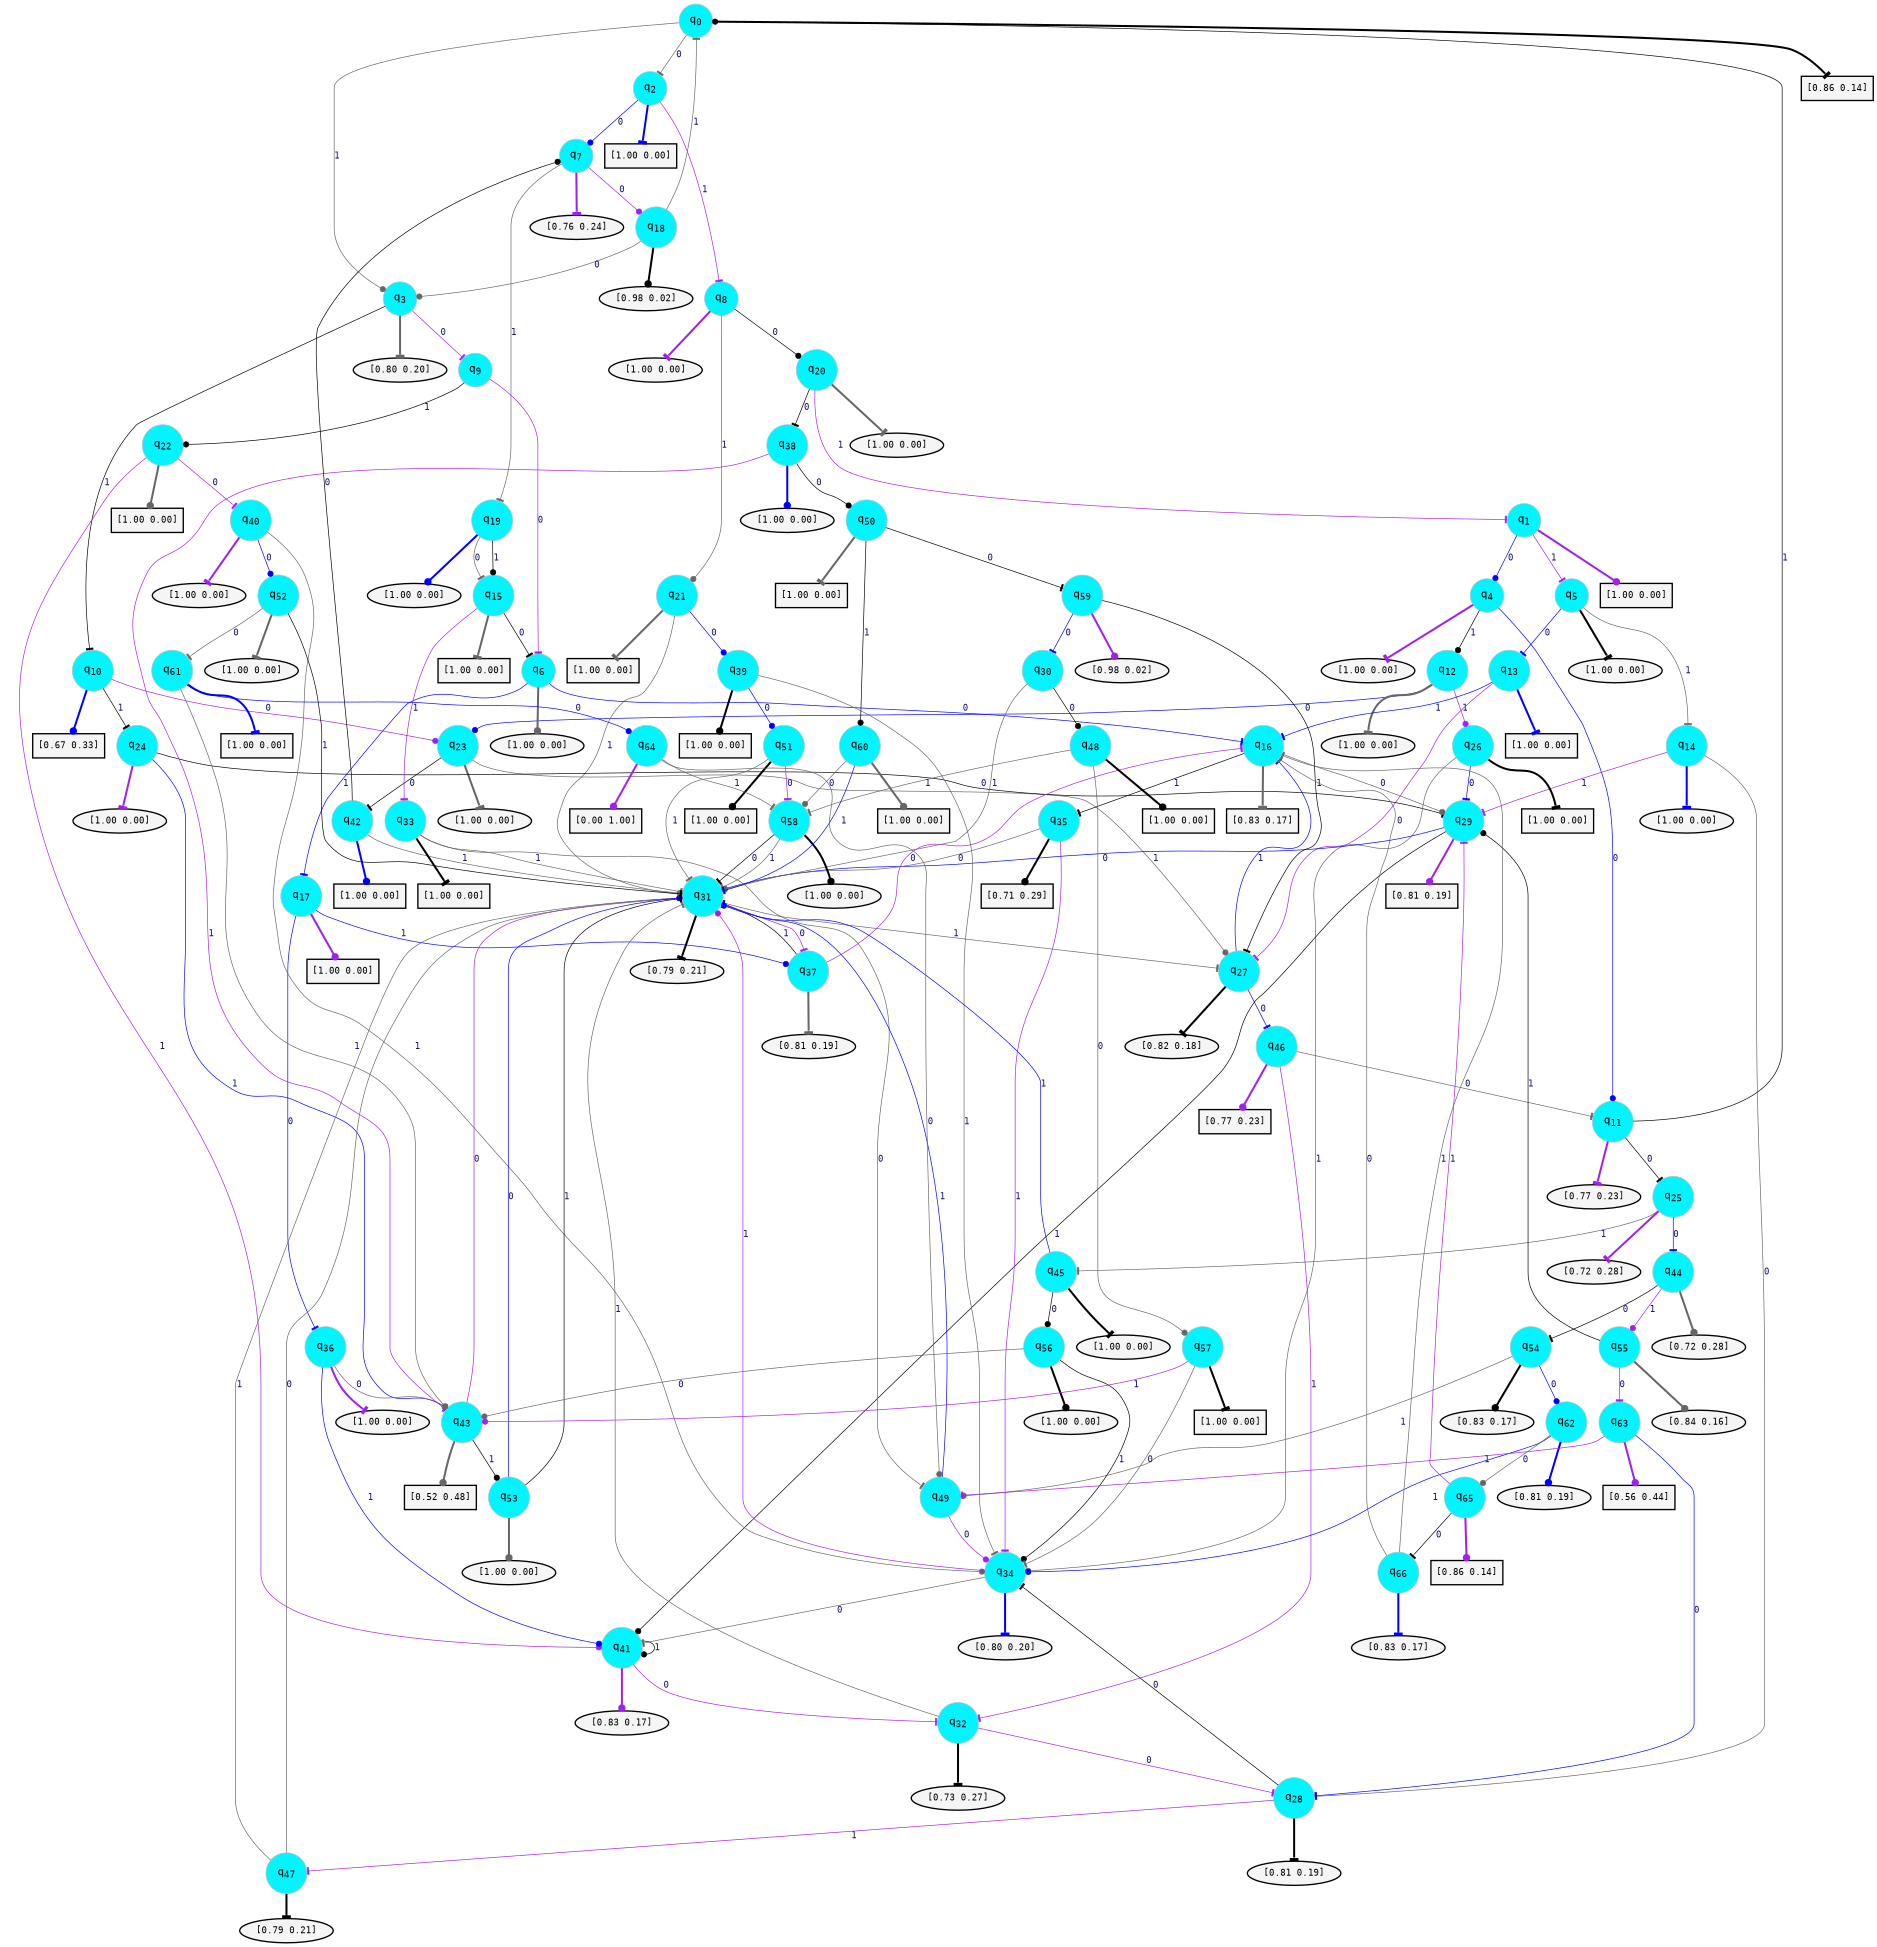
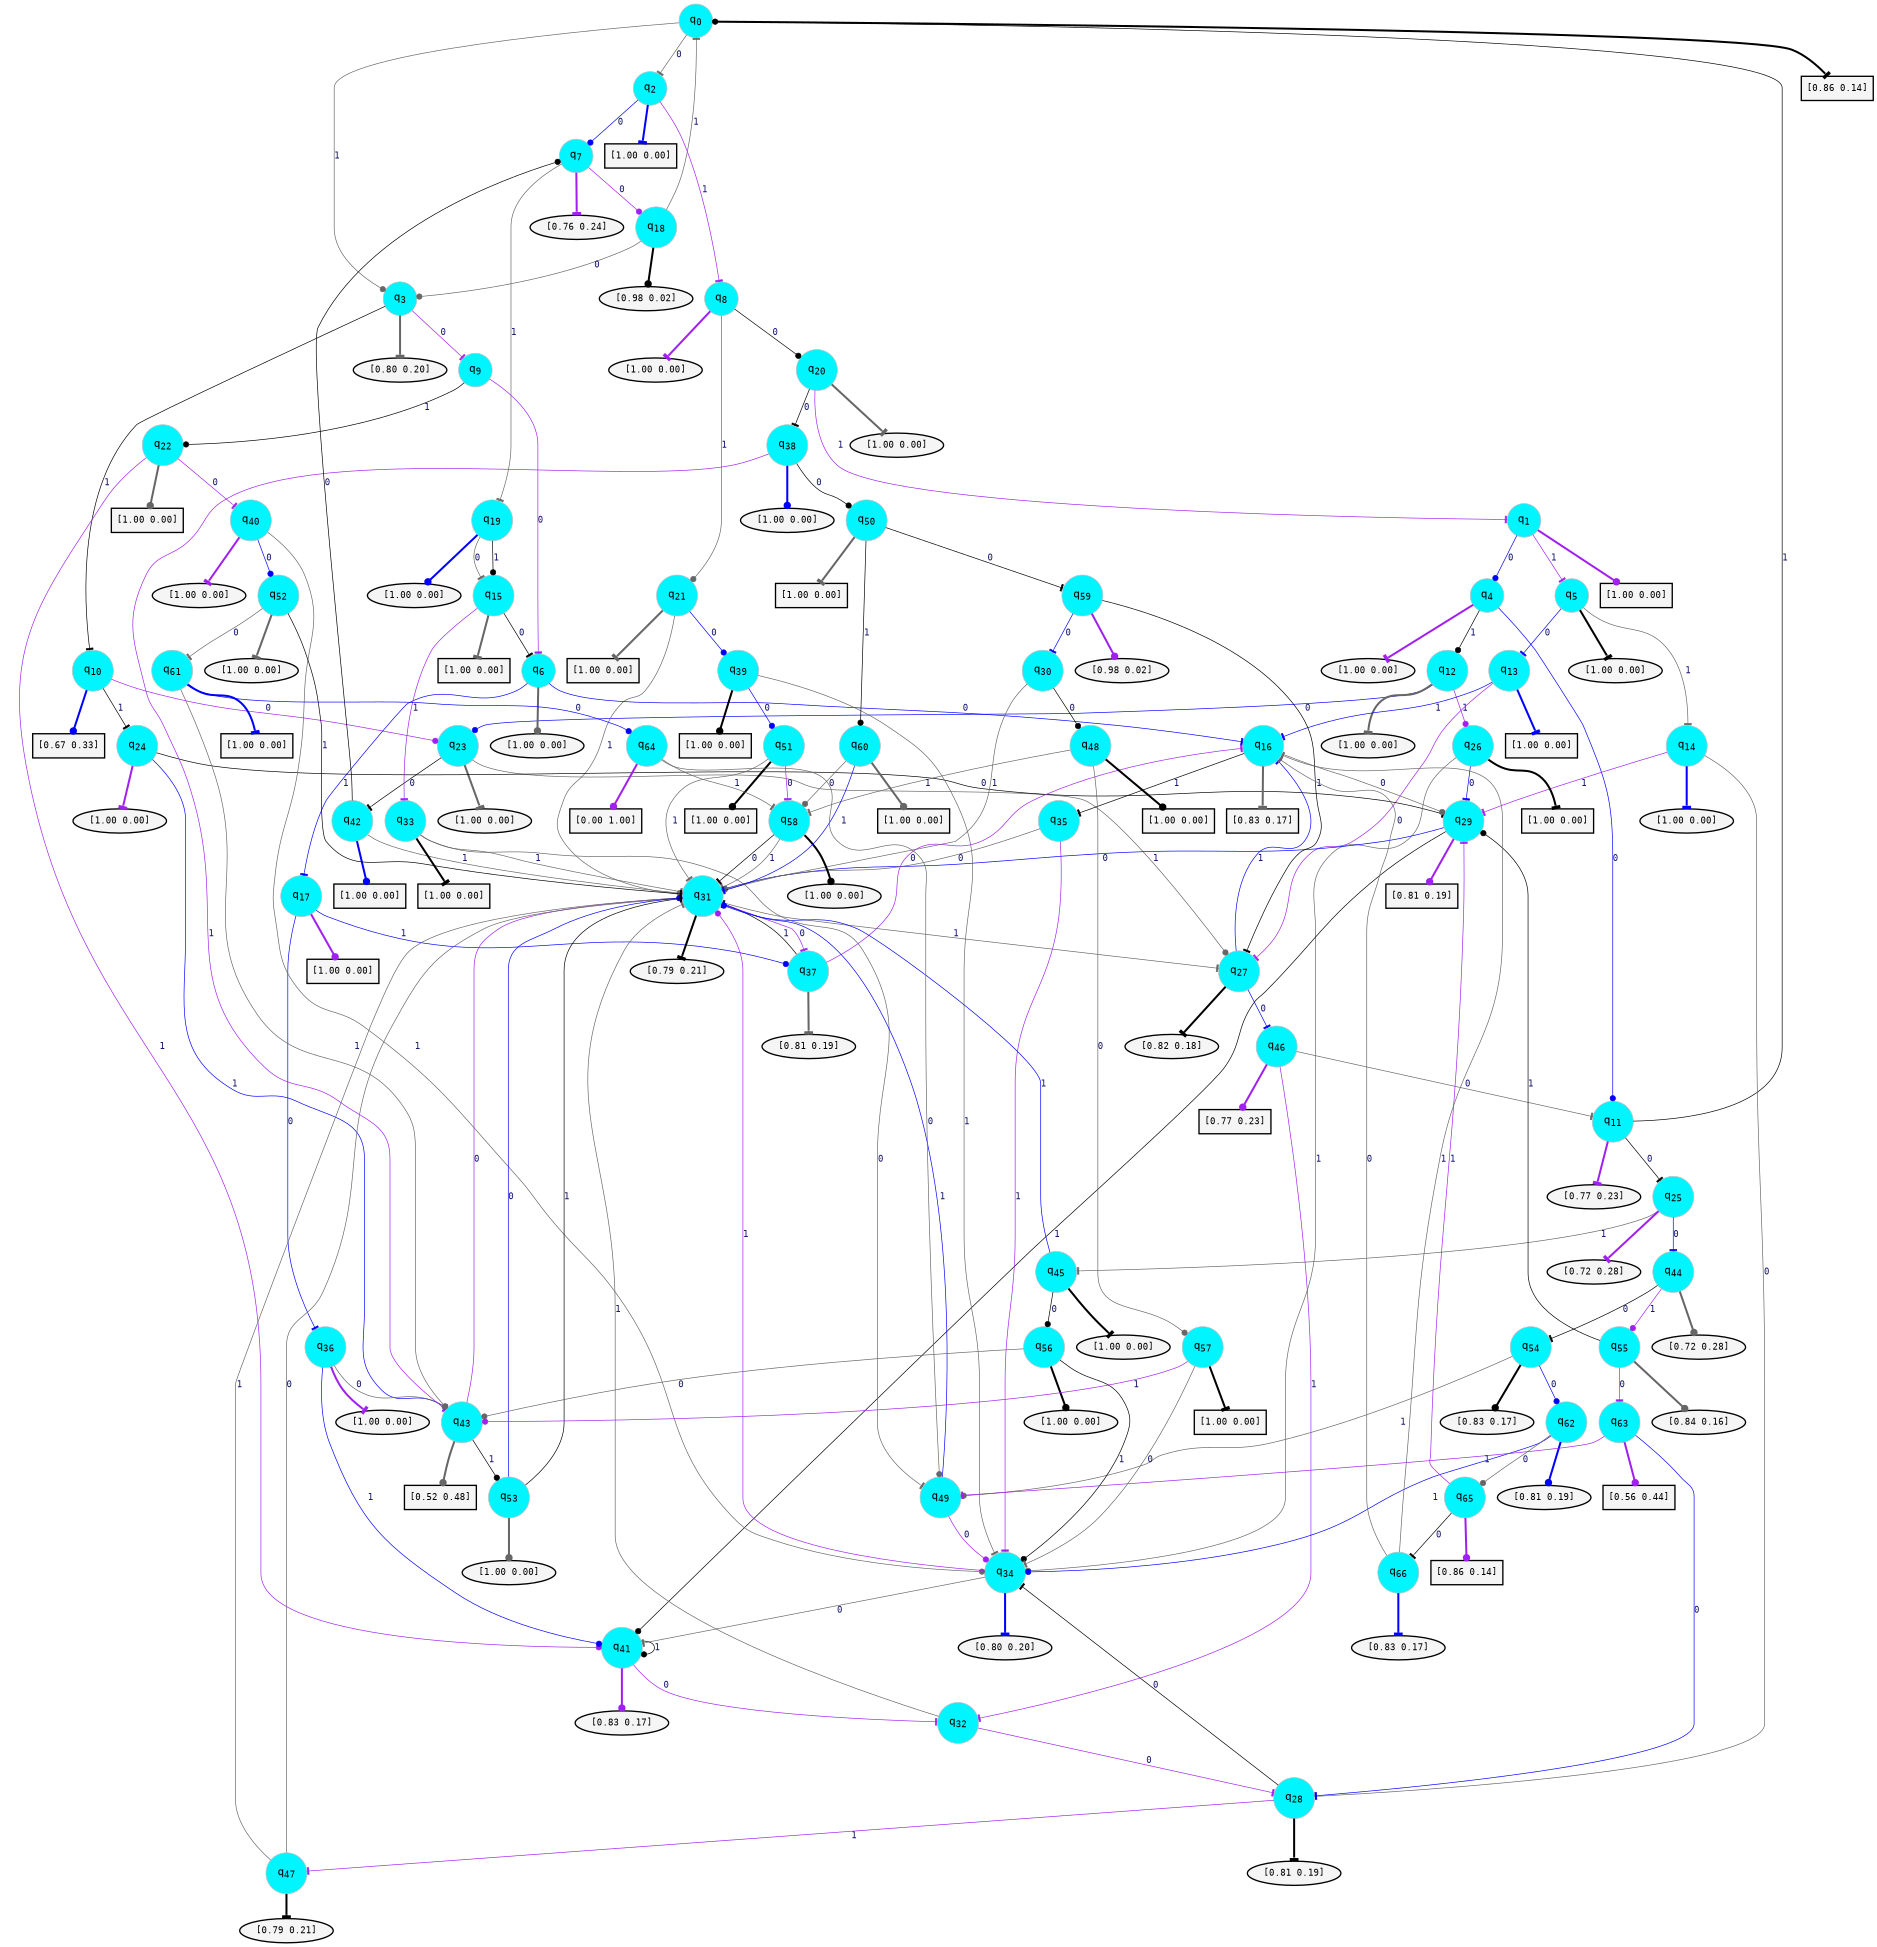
(1017, 896) -> none
(958, 1798) -> none
